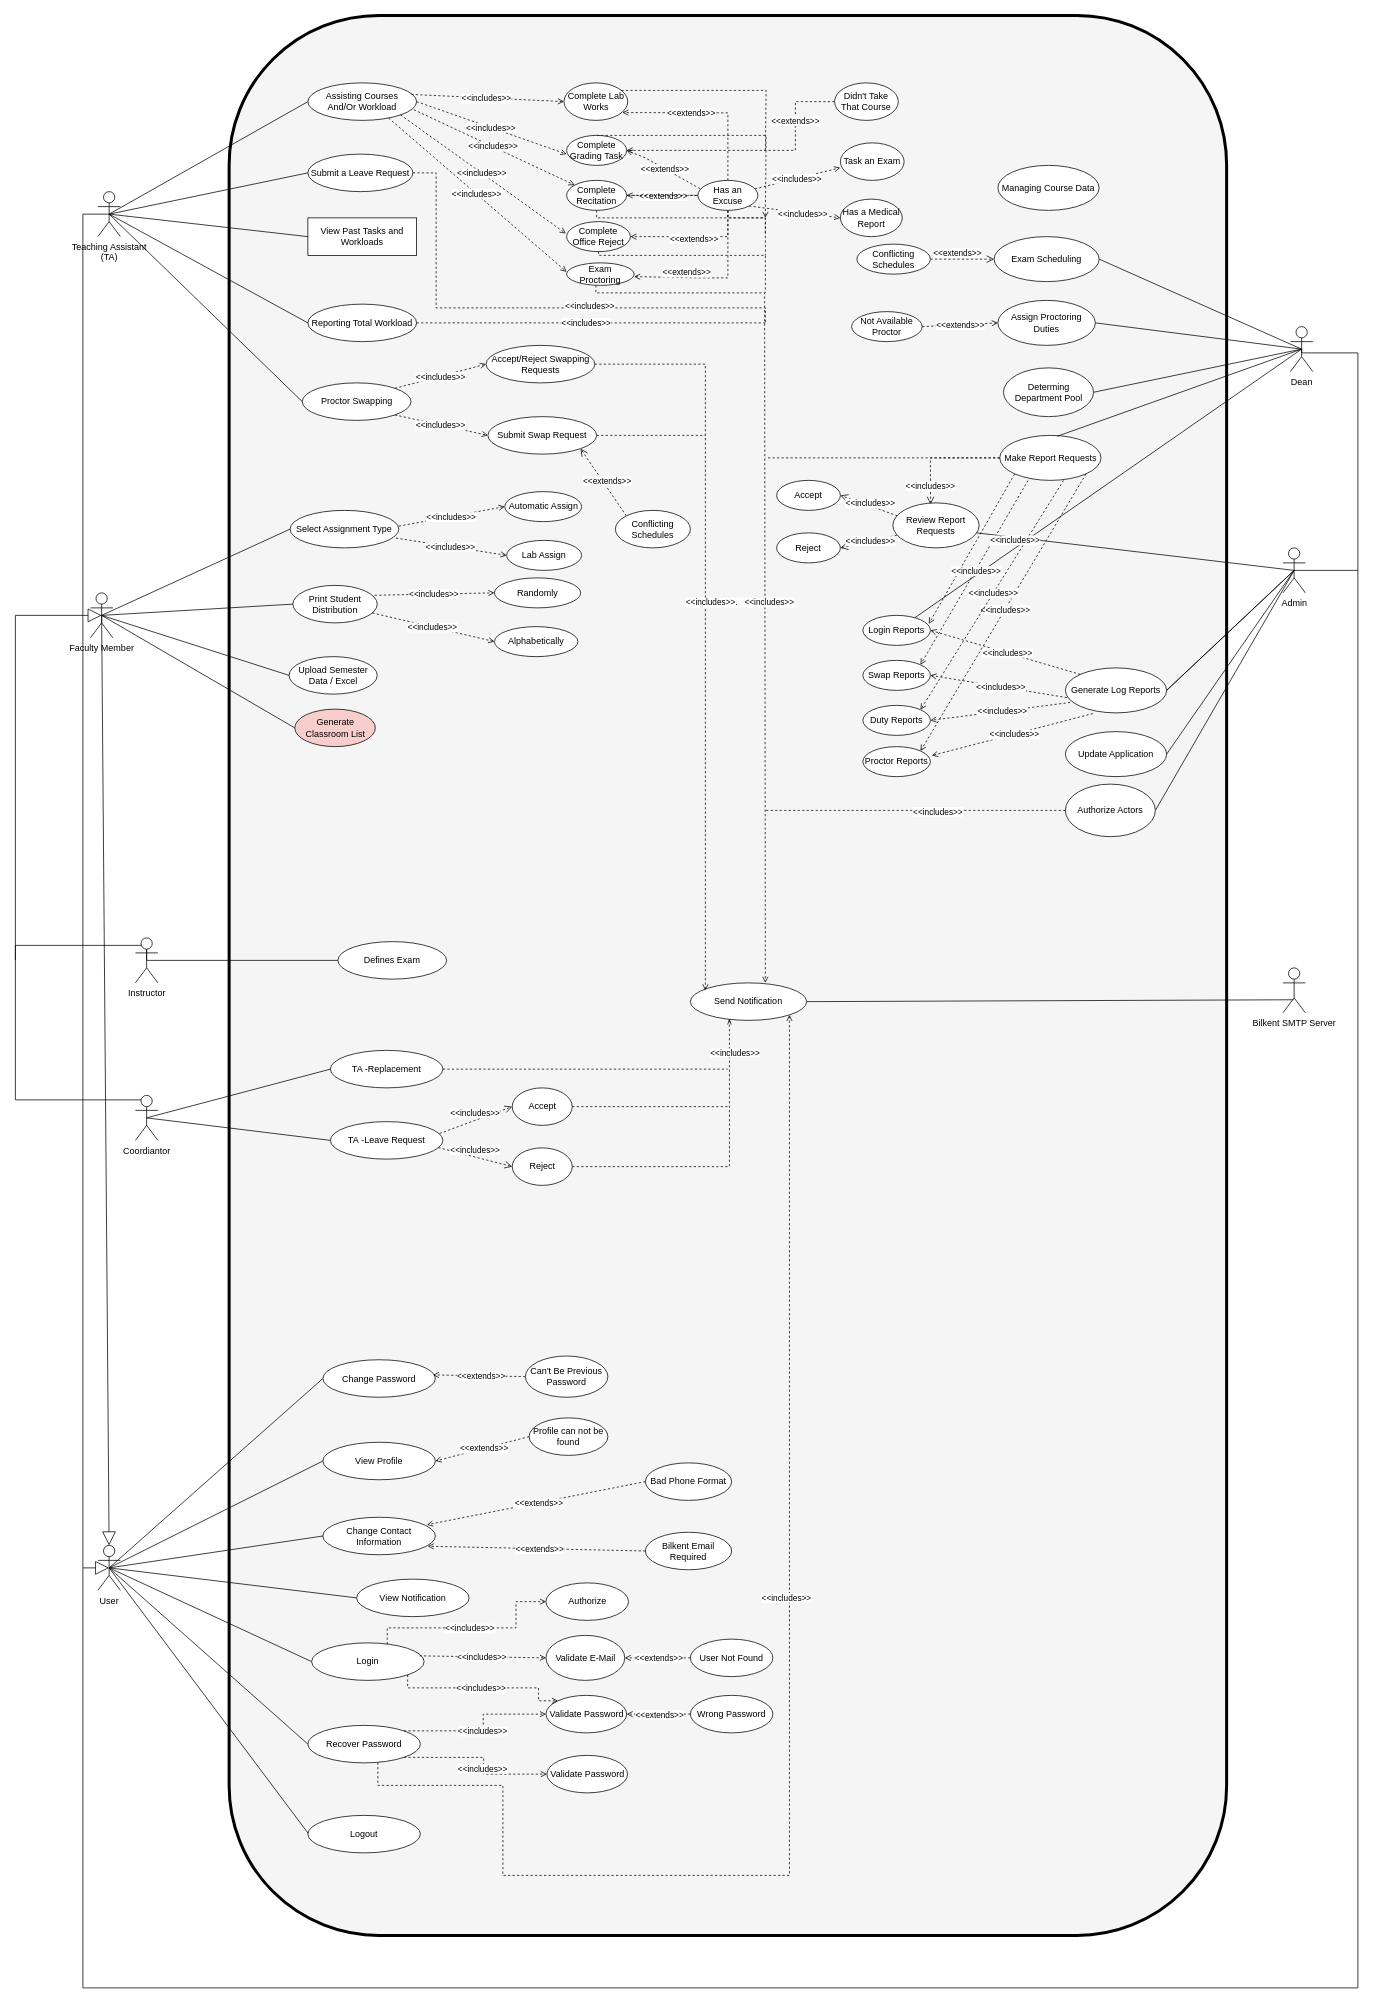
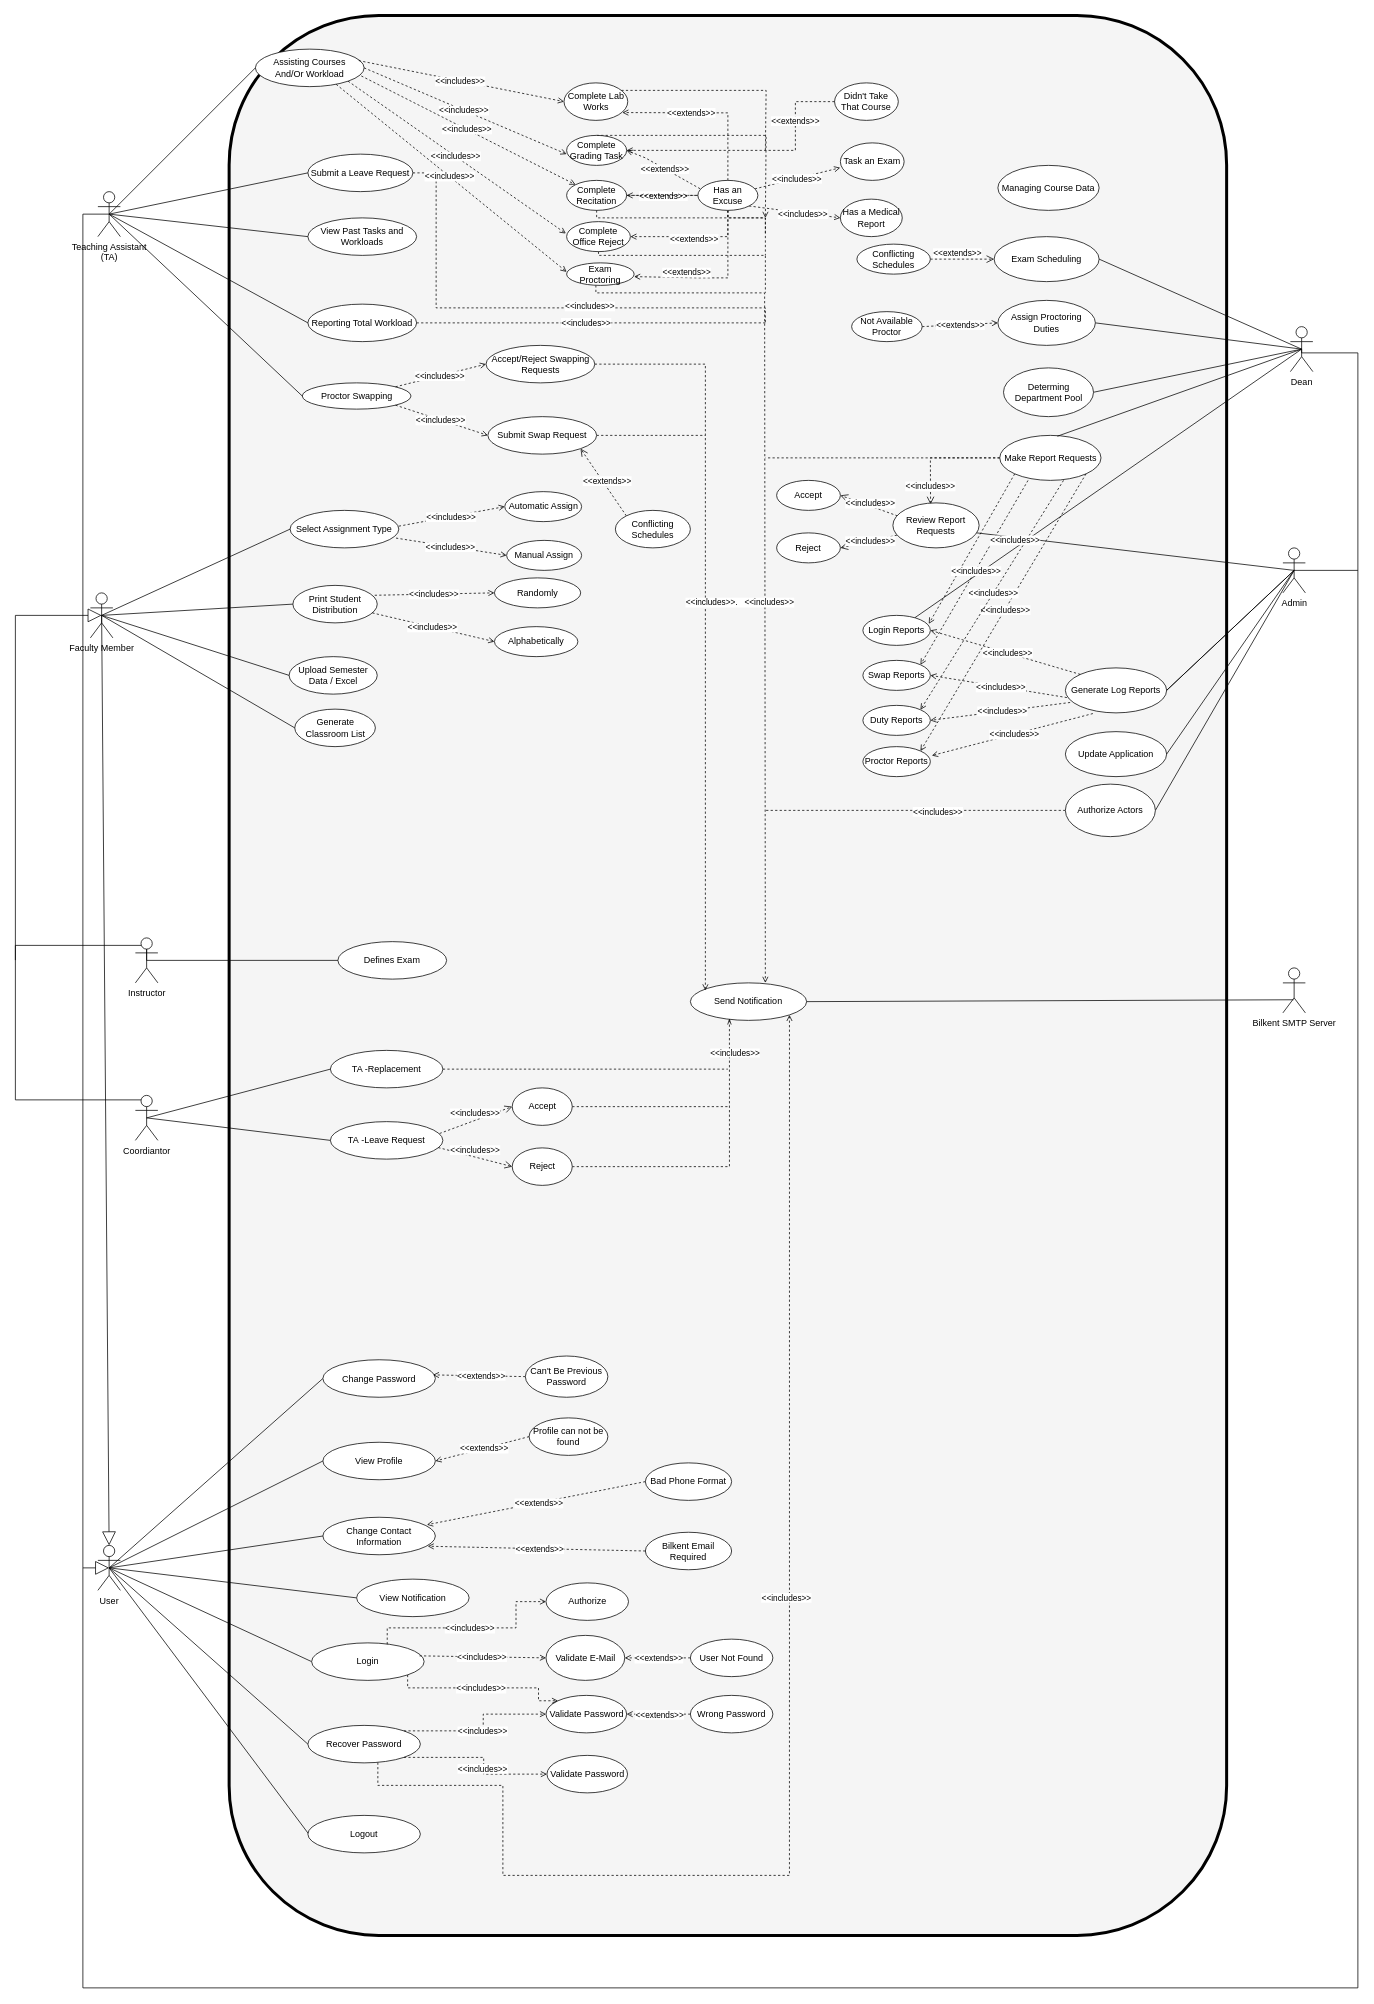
(362, 102) -> (310, 68)
(362, 237) -> (362, 237)
(357, 402) -> (357, 396)
(544, 555) -> (544, 555)
(335, 728) -> (335, 728)
